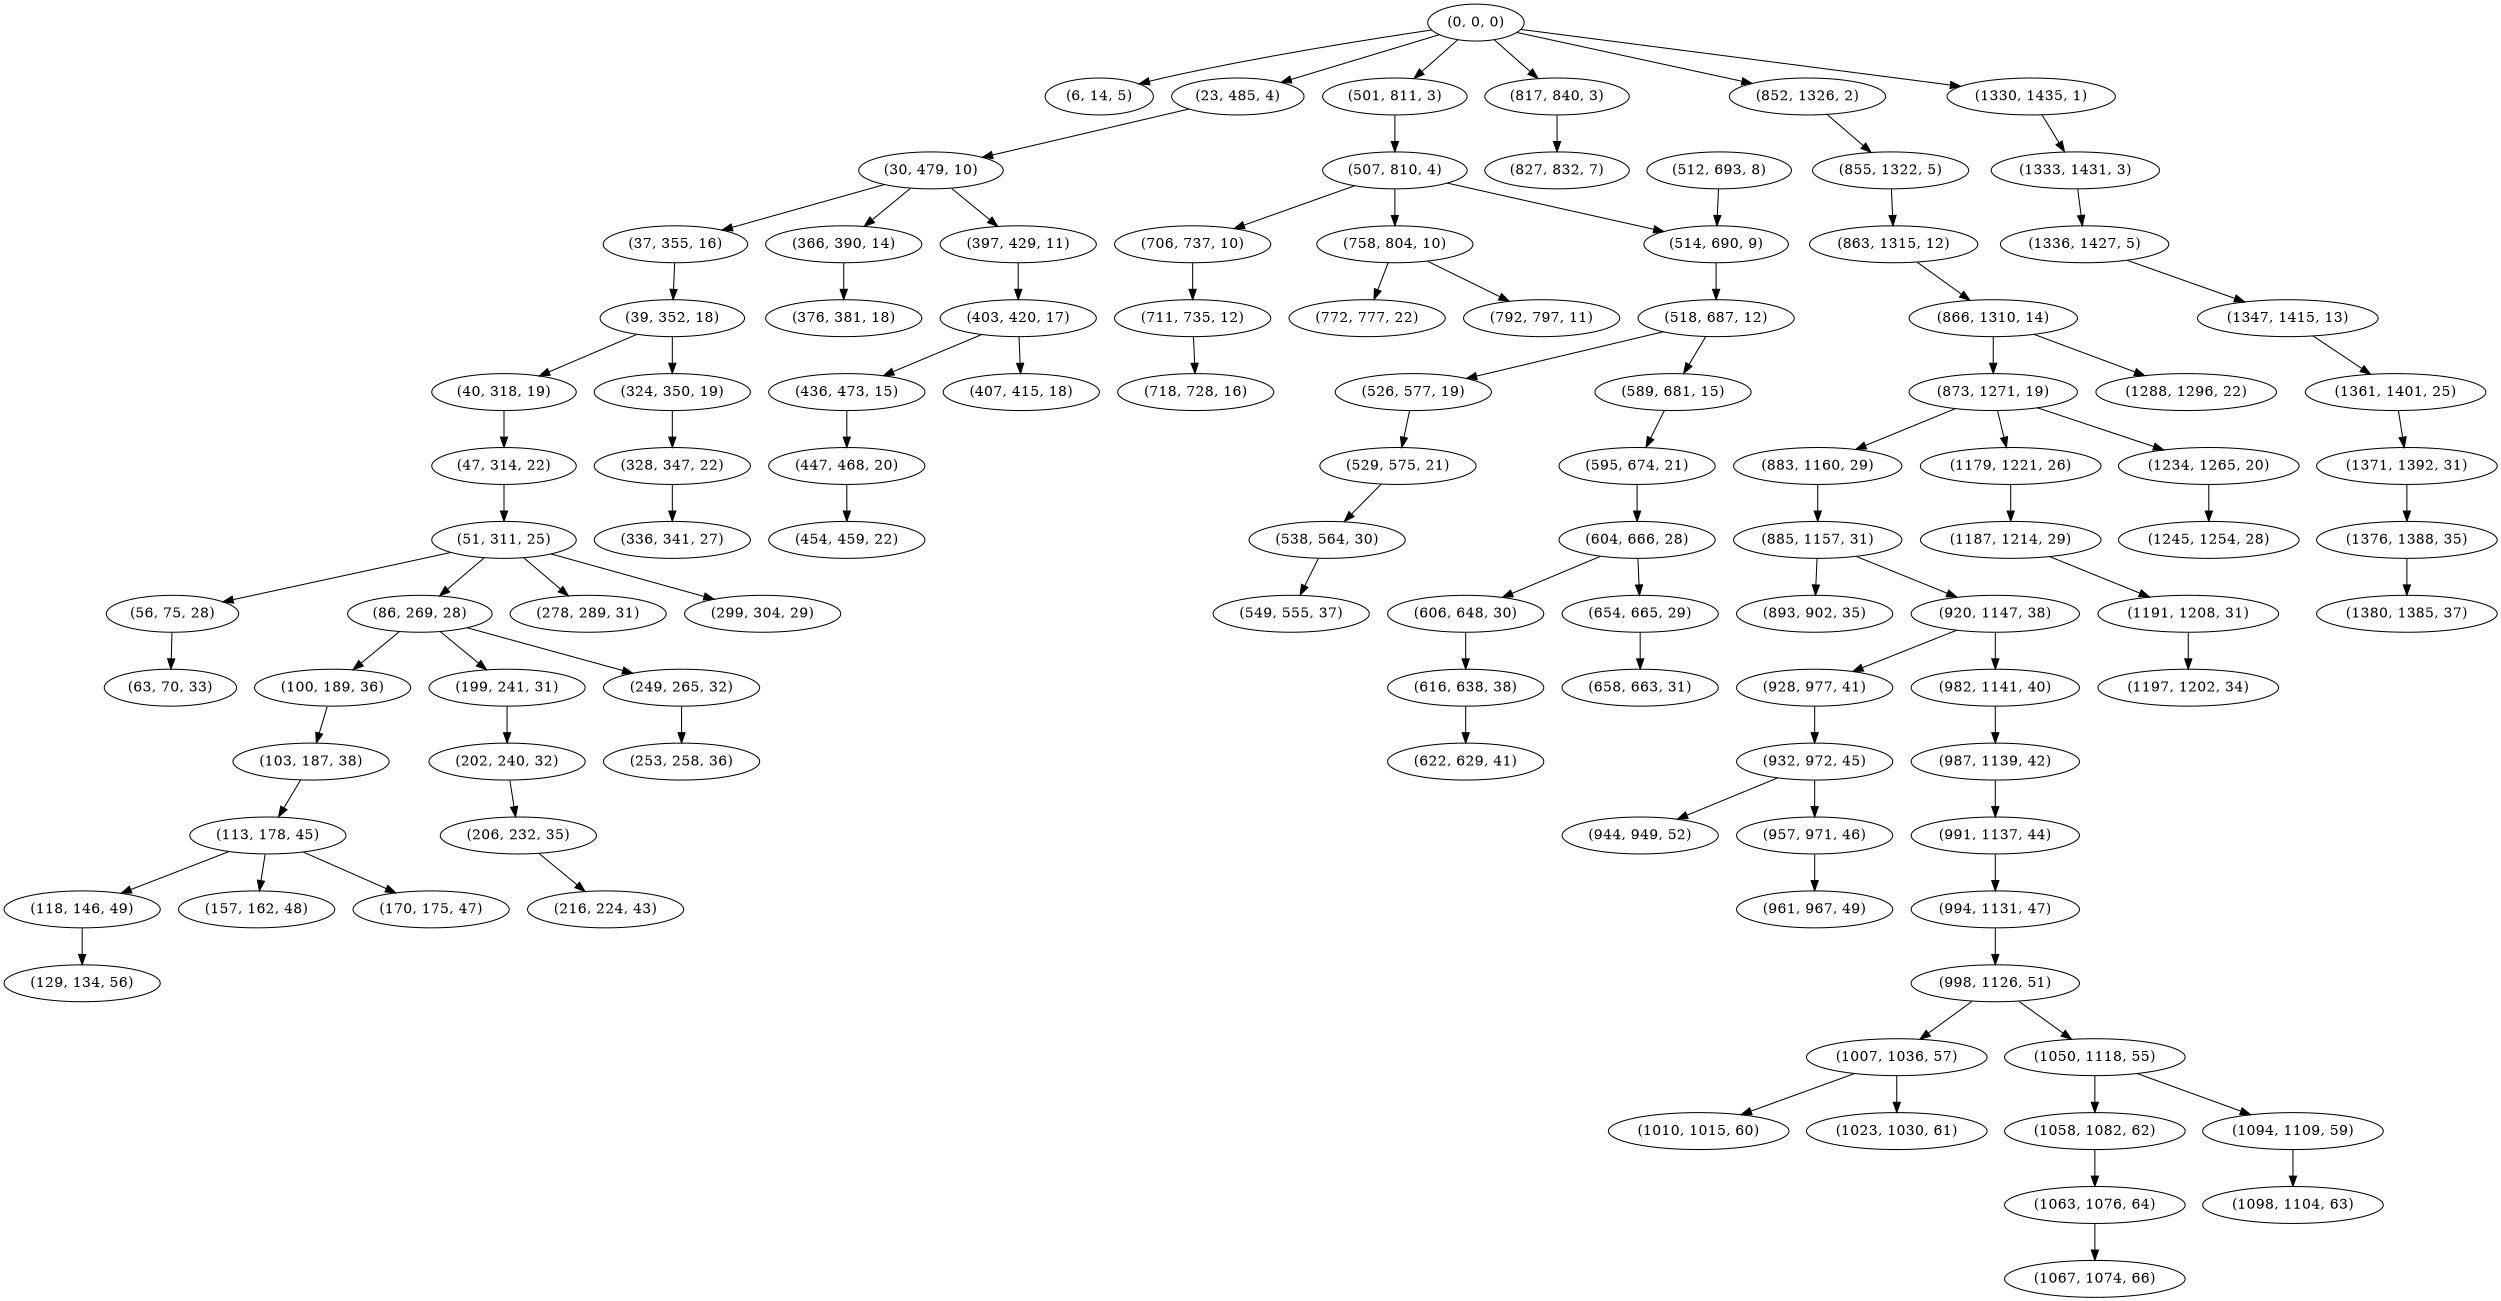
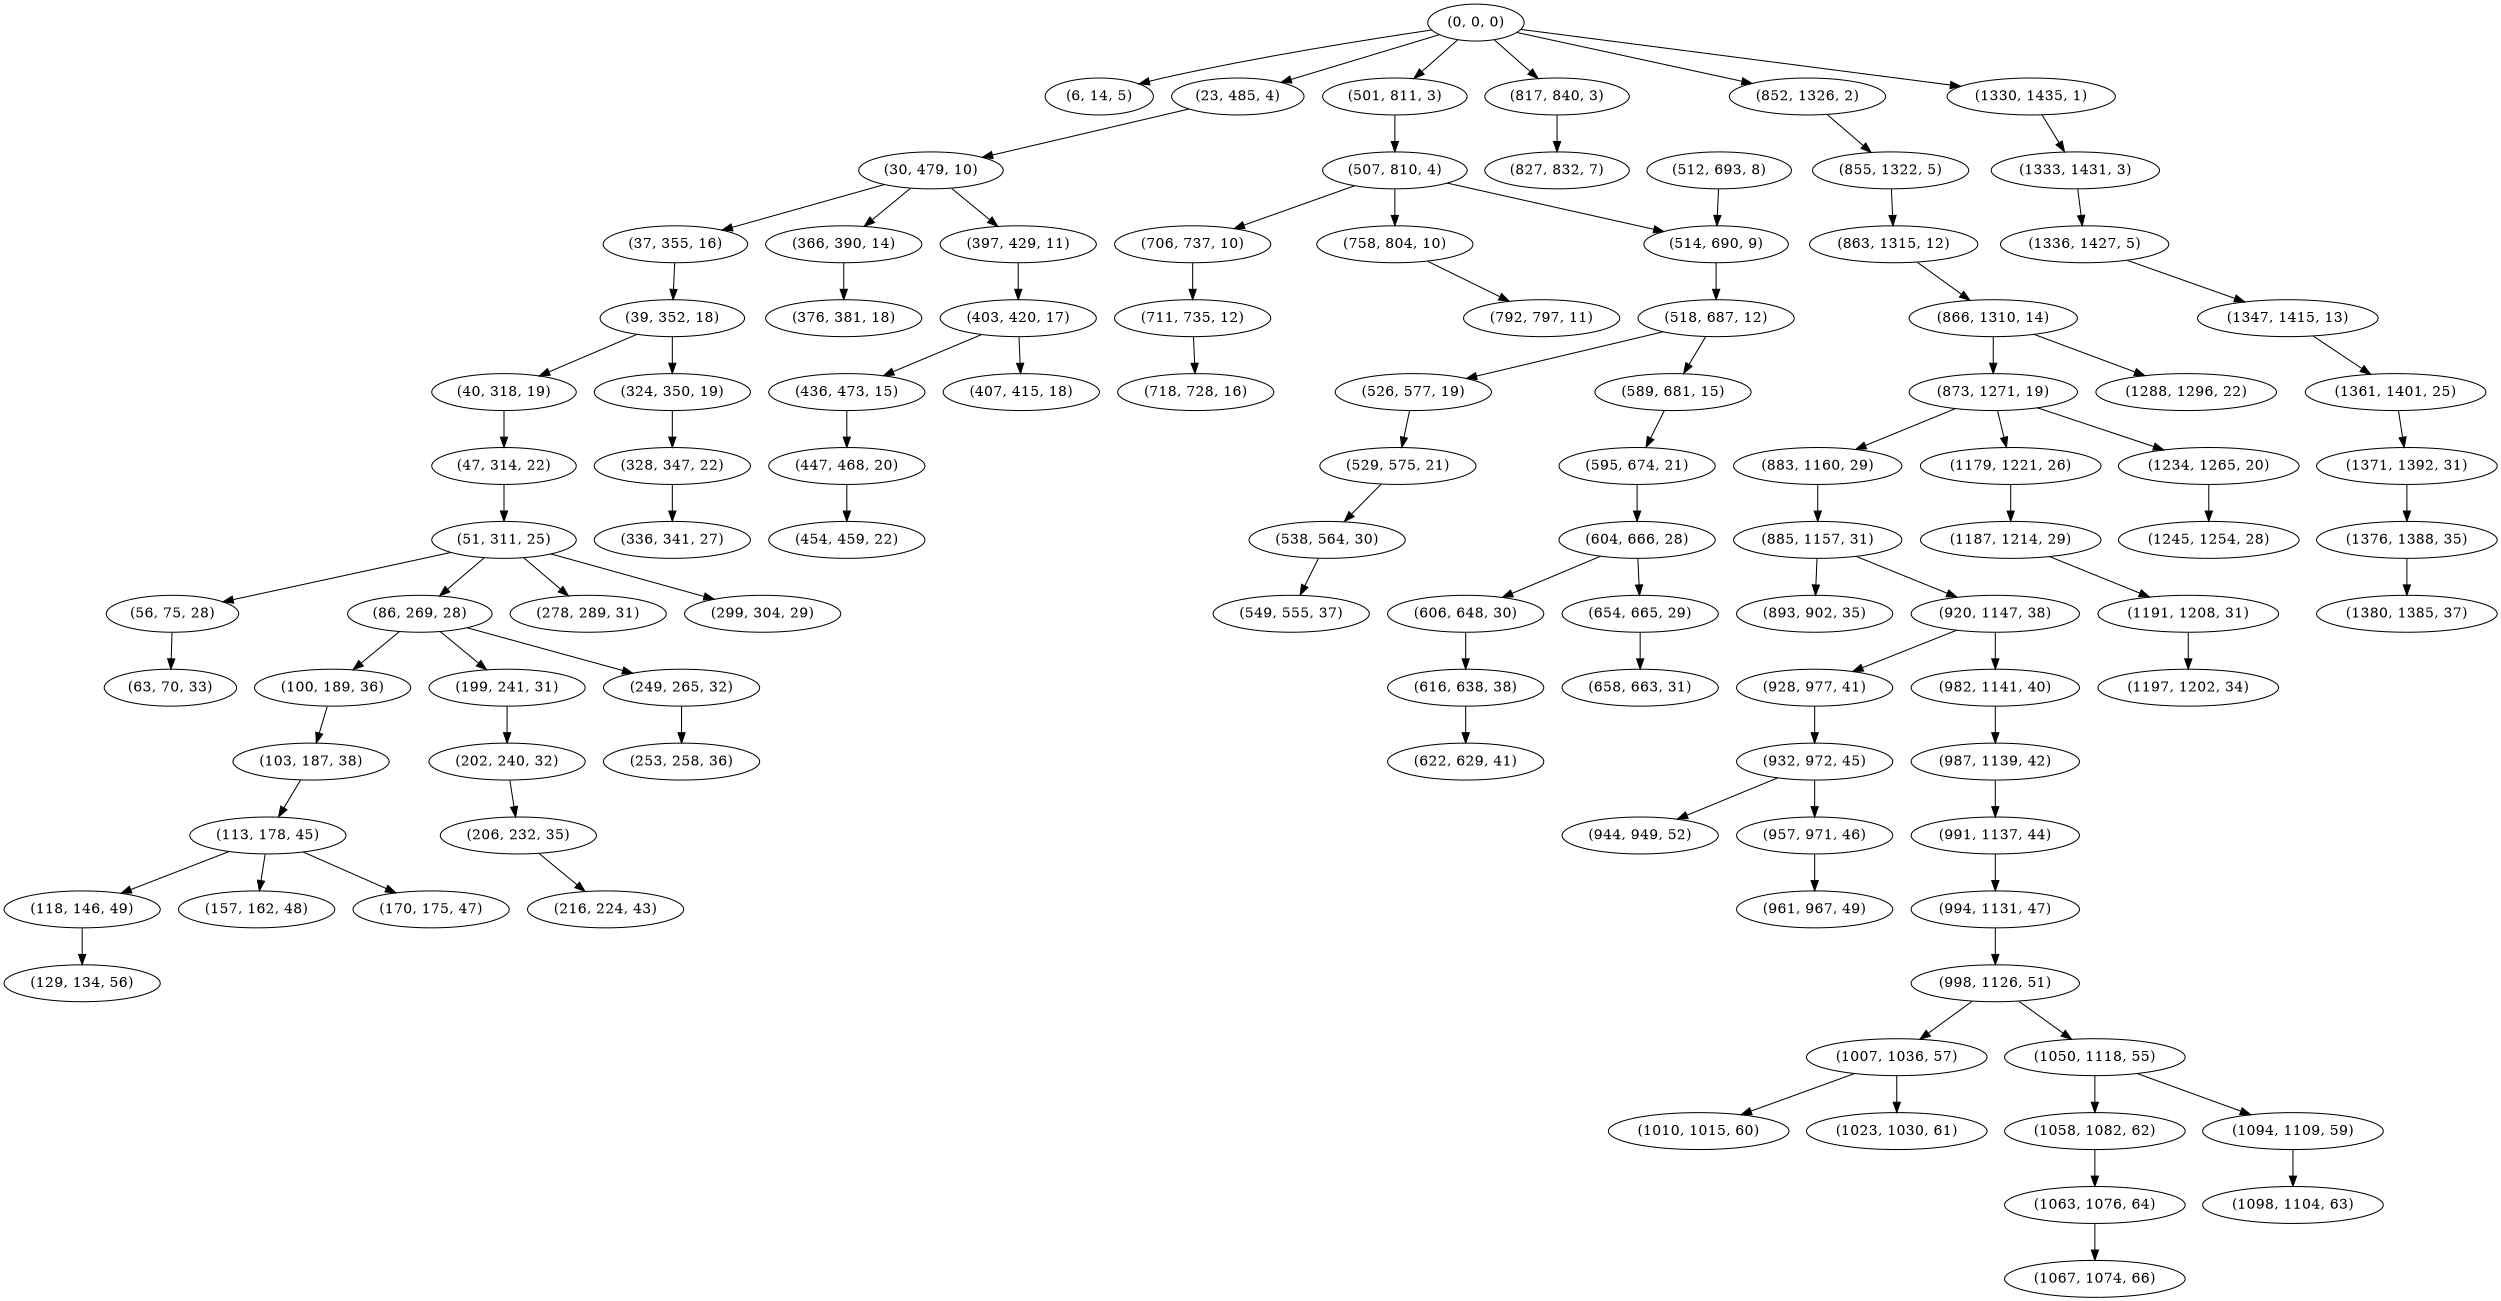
(1367, 318) -> none
